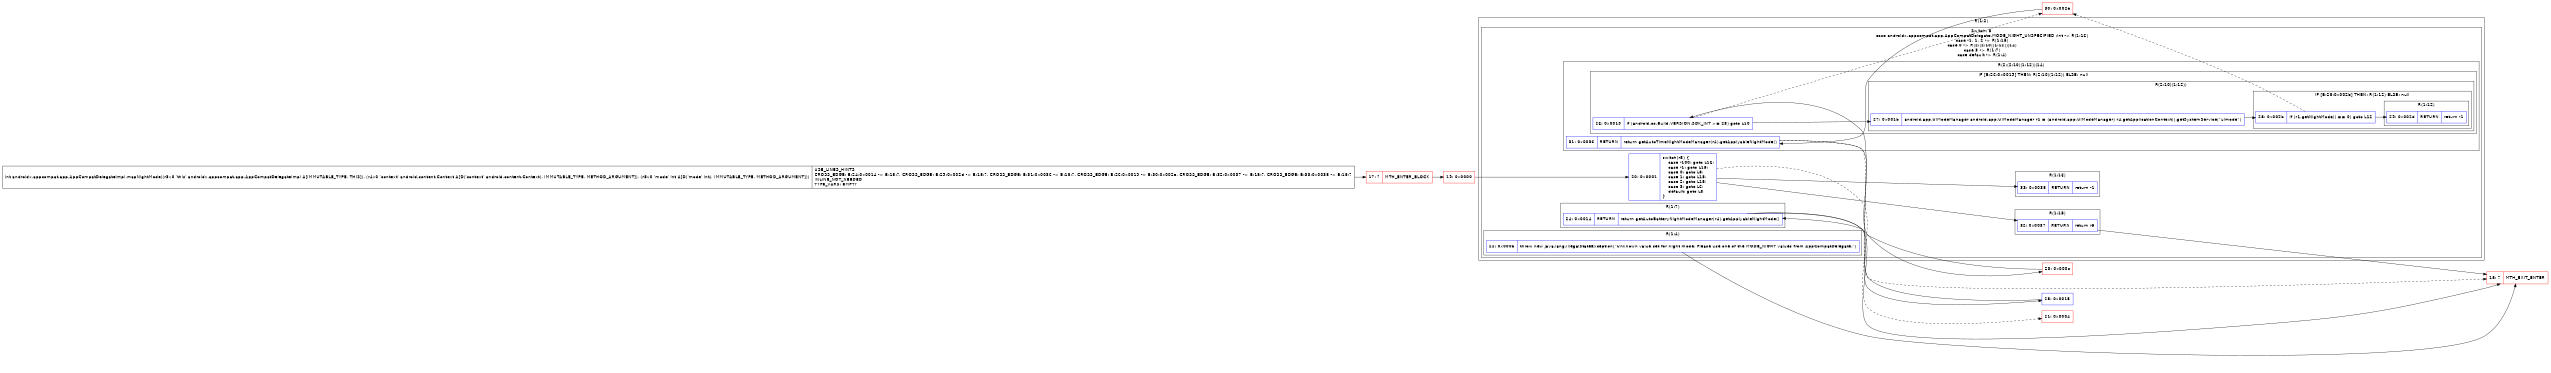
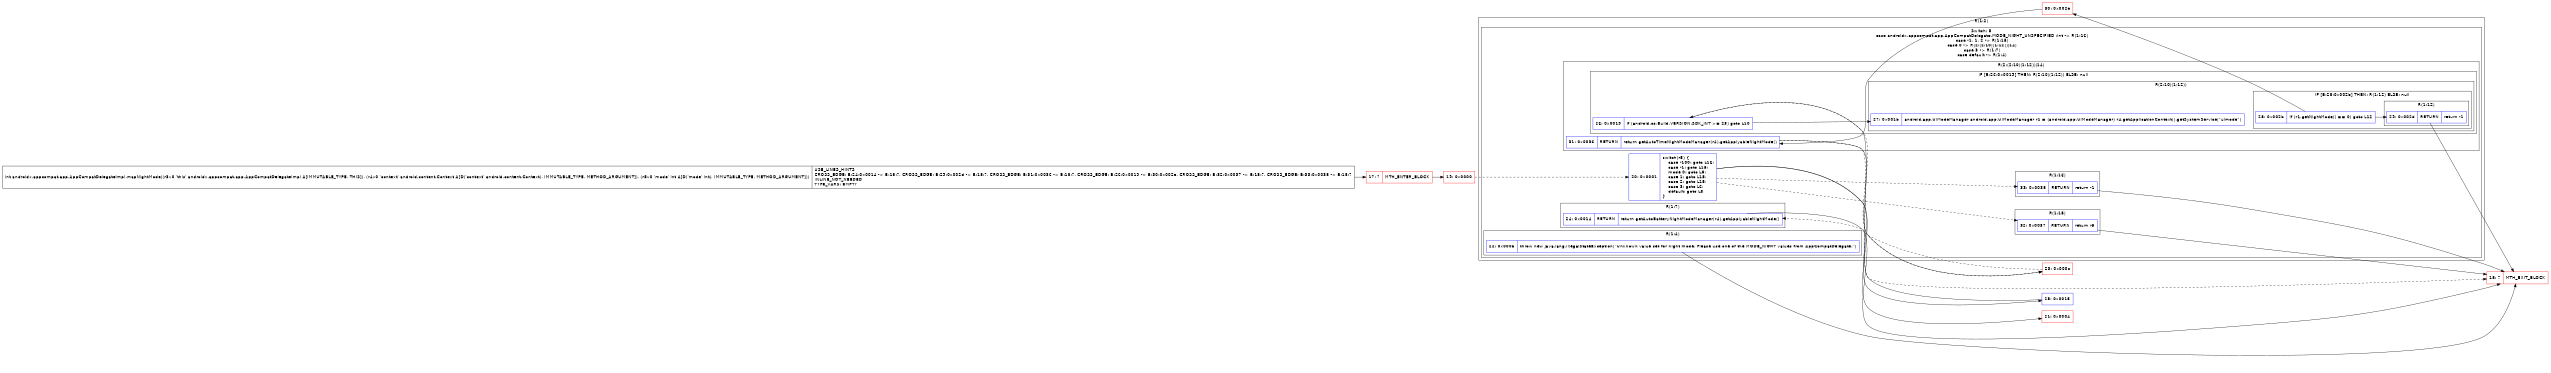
(2193, 58) -> (2193, 58)
(1866, 66) -> (1865, 183)
(2248, 118) -> none
(1683, 172) -> (1684, 172)
(1550, 177) -> (1550, 177)
(1858, 182) -> (1858, 182)
none -> (2471, 196)
(1873, 202) -> (1873, 202)
none -> (2302, 218)
(1867, 221) -> (1868, 307)
(1911, 252) -> (1911, 252)
(2525, 278) -> (2526, 278)
(1869, 289) -> (1867, 285)
